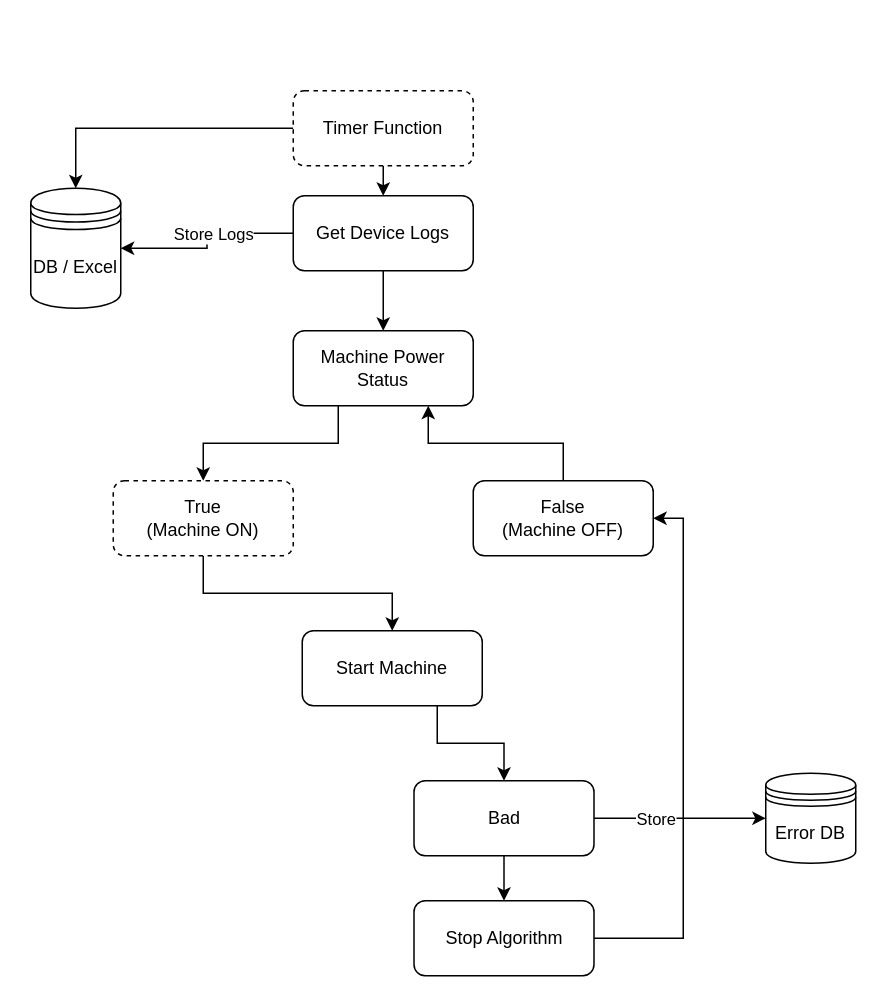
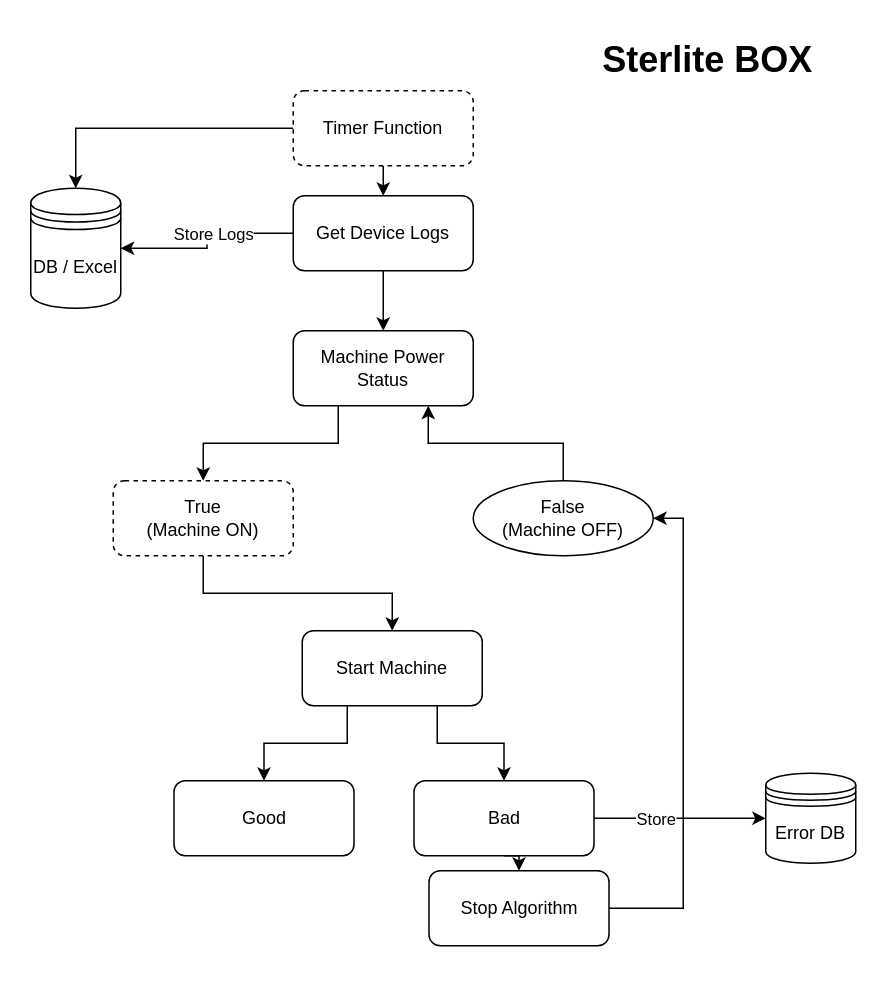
none -> (707, 61)
(563, 518) -> (563, 518)
none -> (311, 743)
none -> (264, 818)
(504, 938) -> (519, 908)
